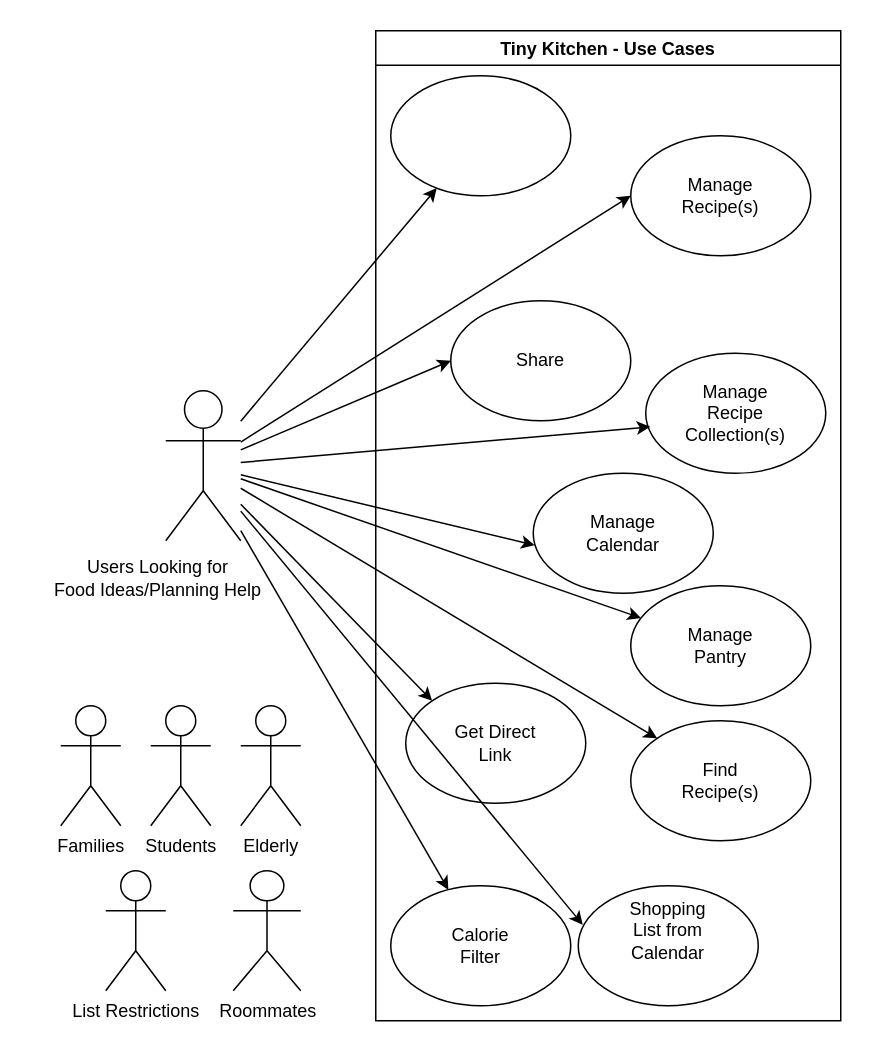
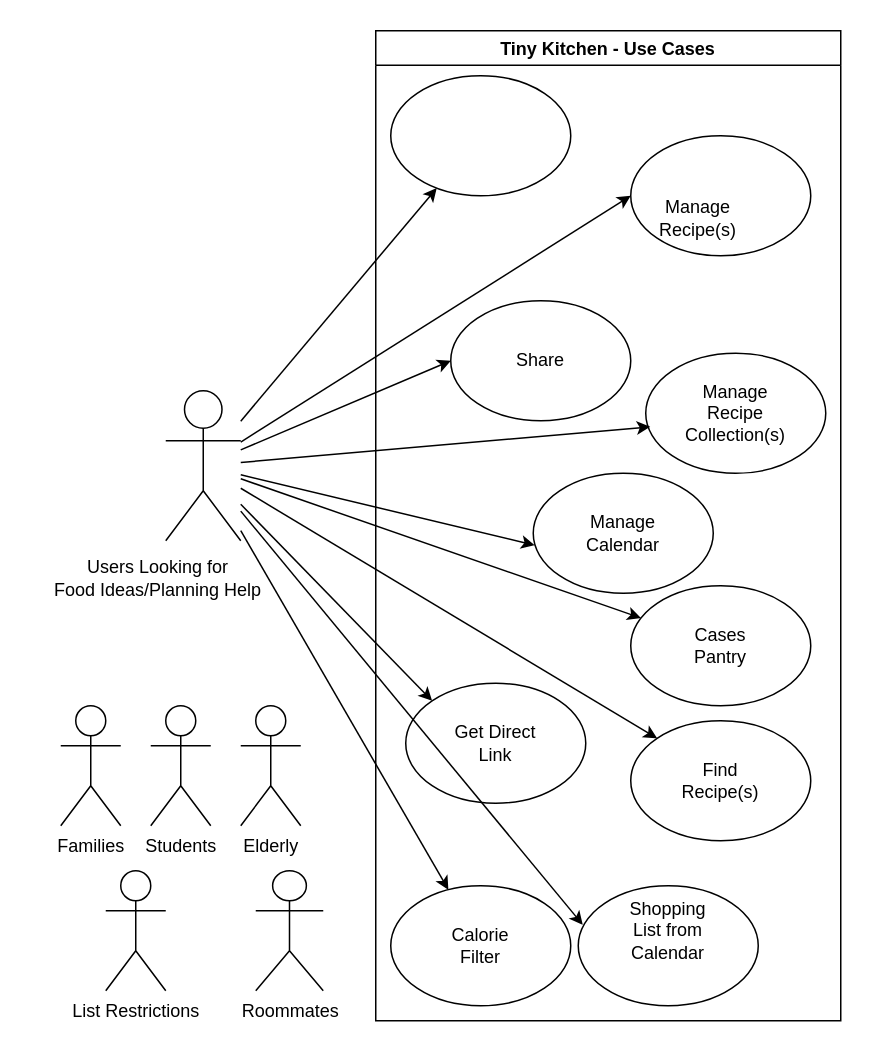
(721, 196) -> (698, 218)
(721, 646) -> (721, 646)
(267, 931) -> (290, 931)
